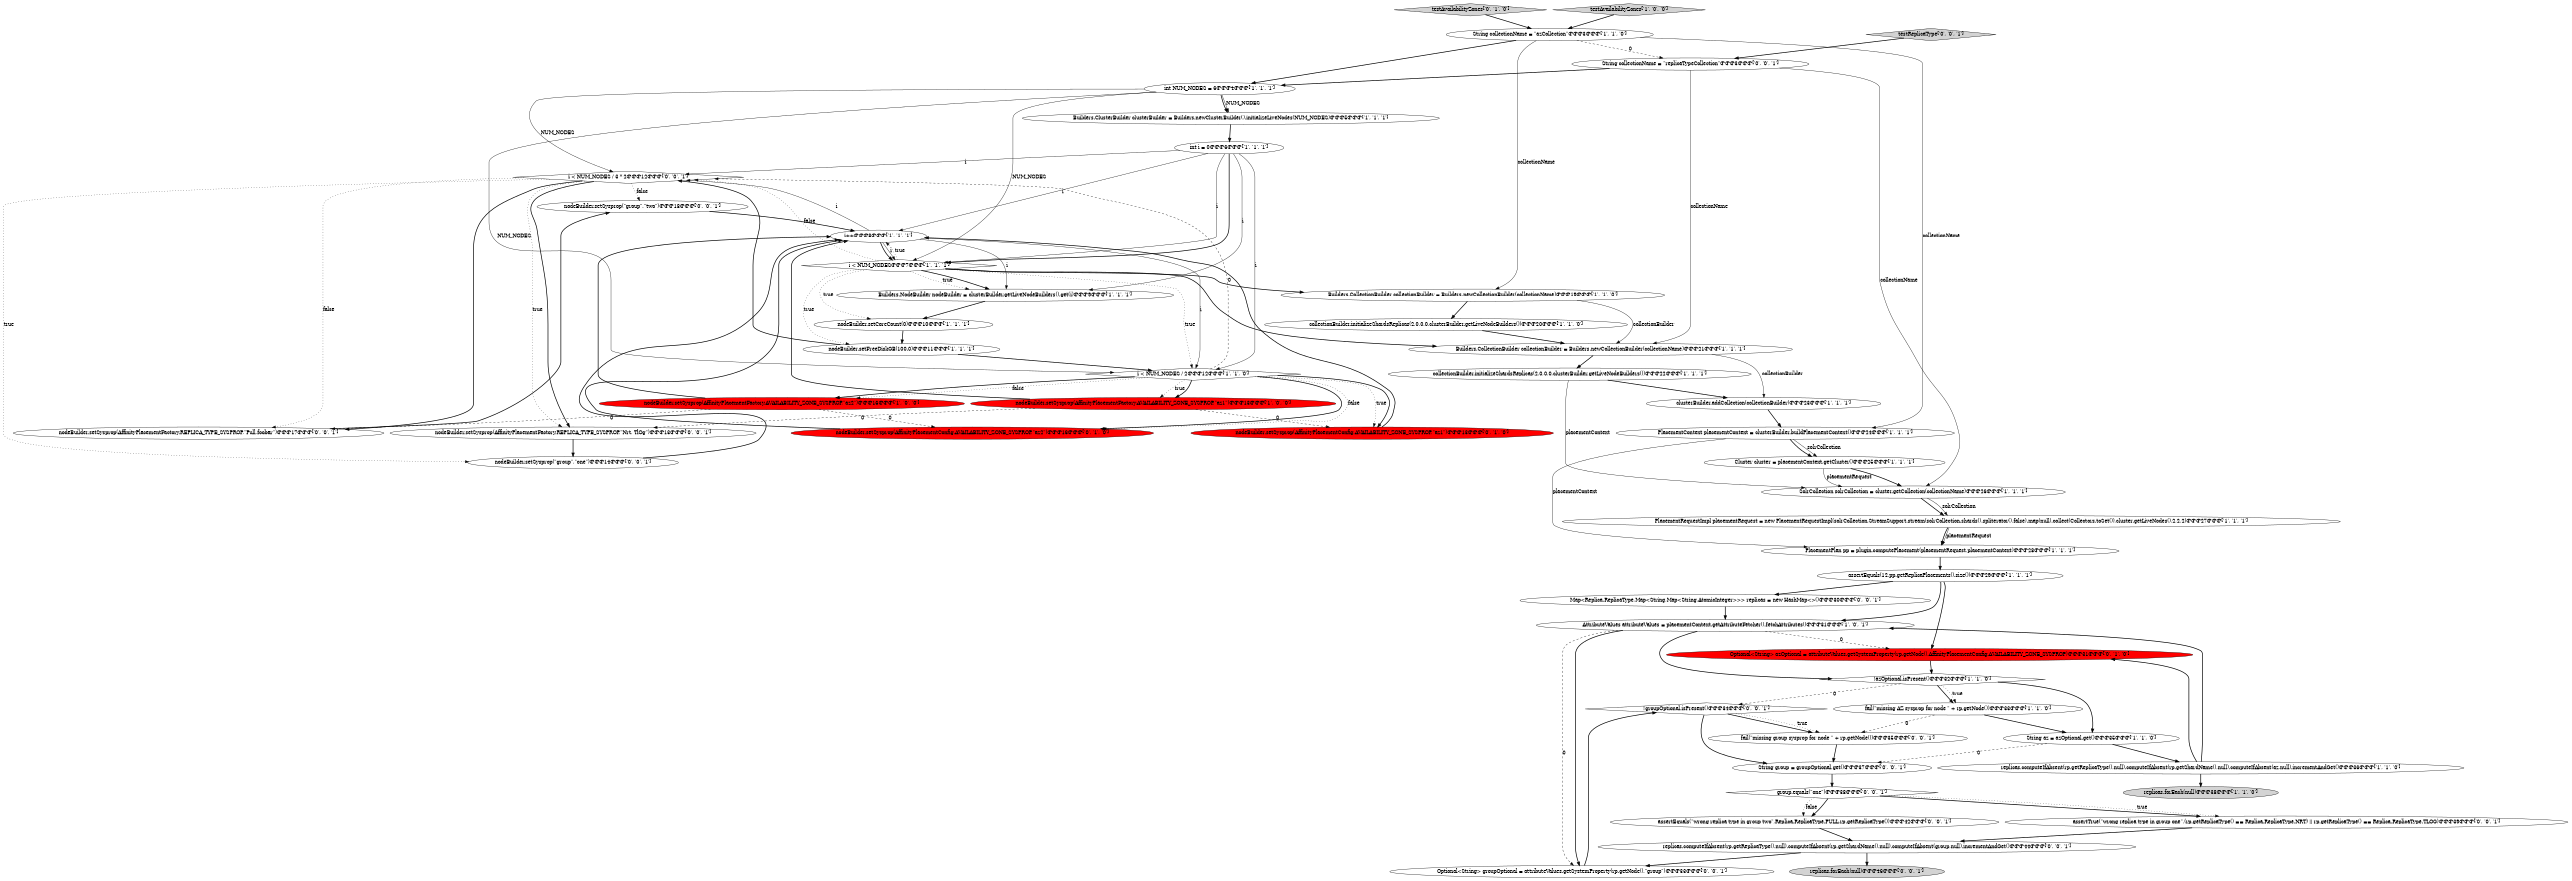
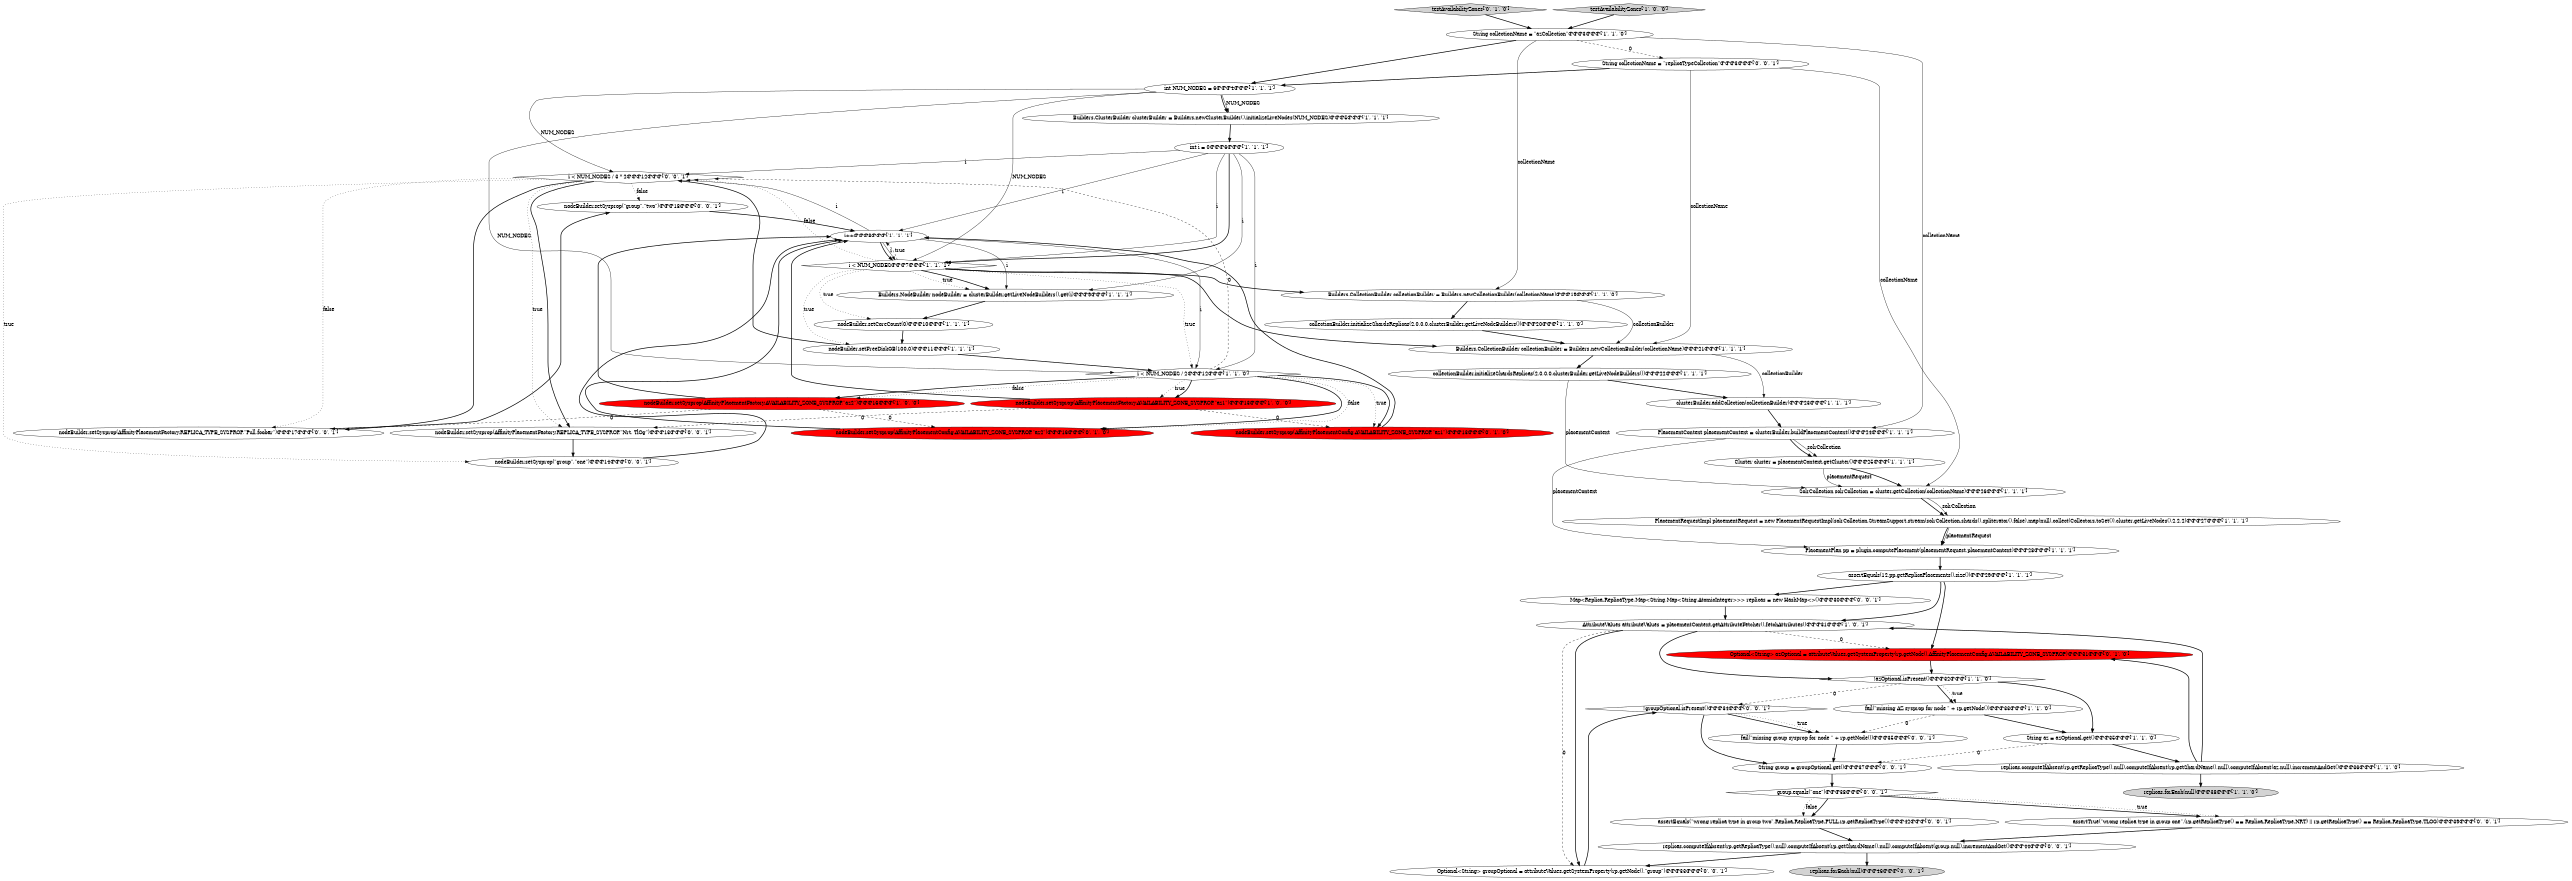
(1931, 35) -> none
(894, 252) -> (894, 252)
